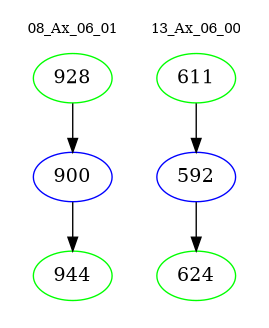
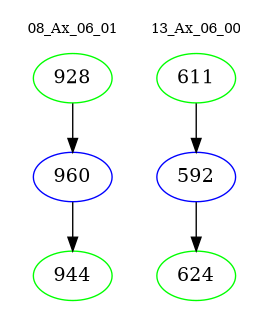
(73, 177) -> (73, 177)
